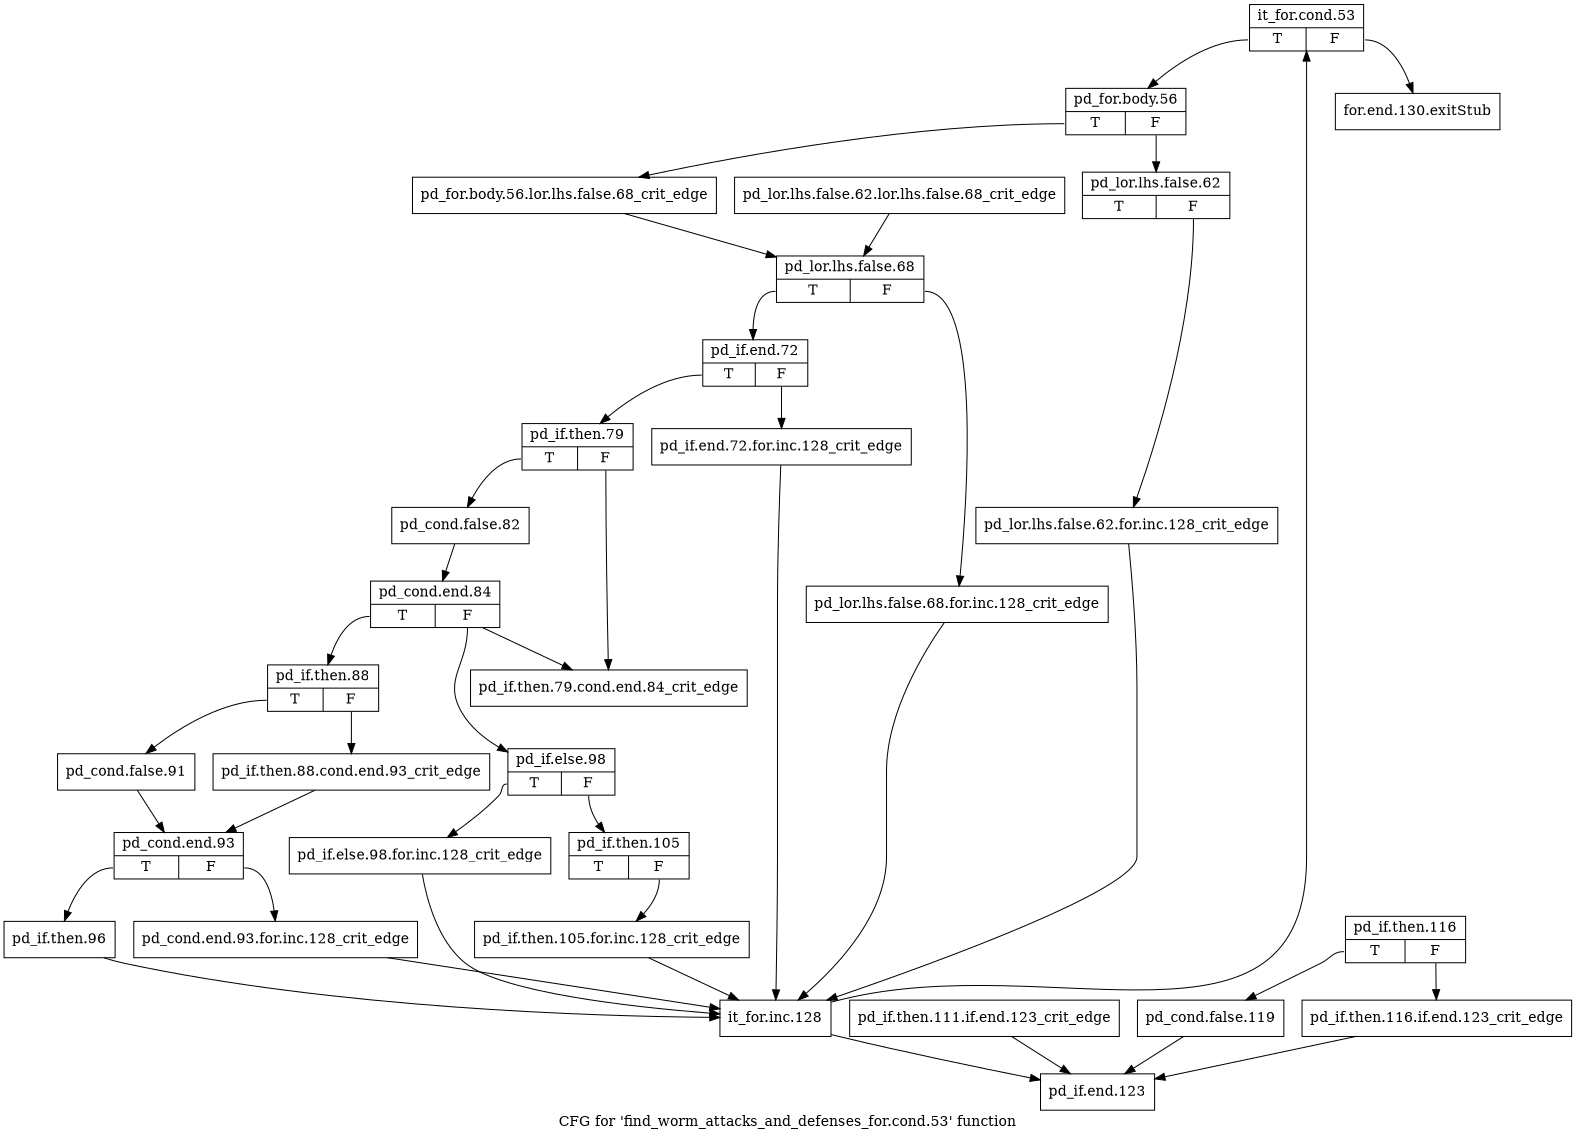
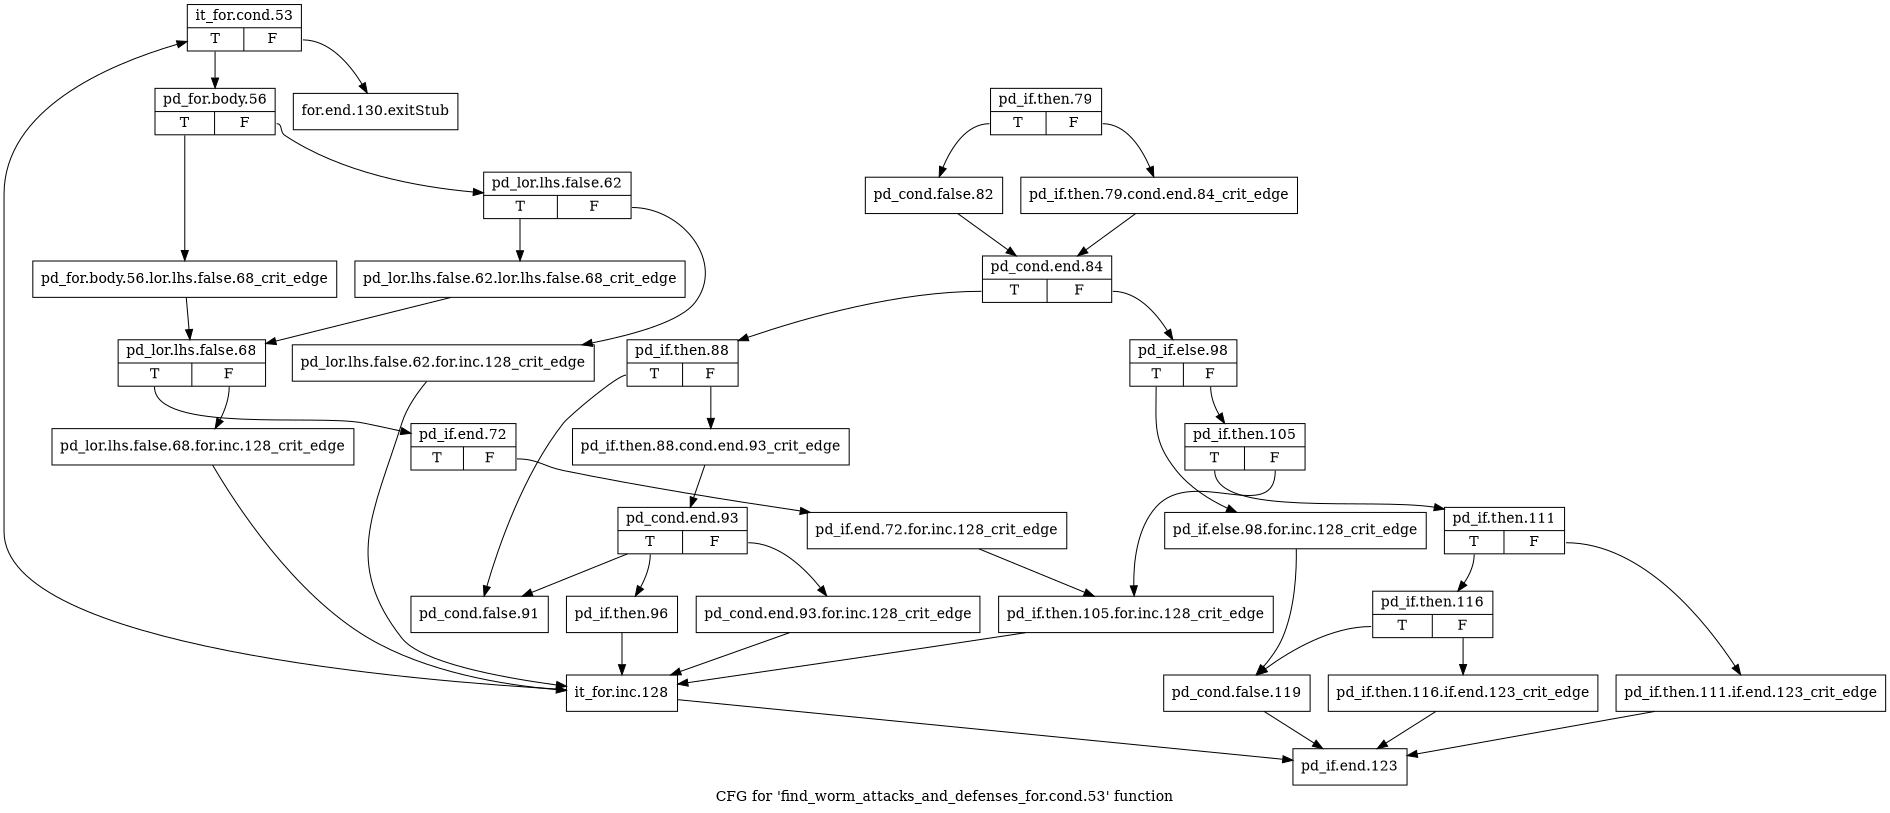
none -> (520, 235)
(652, 388) -> none
none -> (1504, 531)
(523, 647) -> (1111, 232)
(777, 727) -> (1032, 571)
(148, 807) -> (580, 573)
(535, 990) -> (1291, 611)
